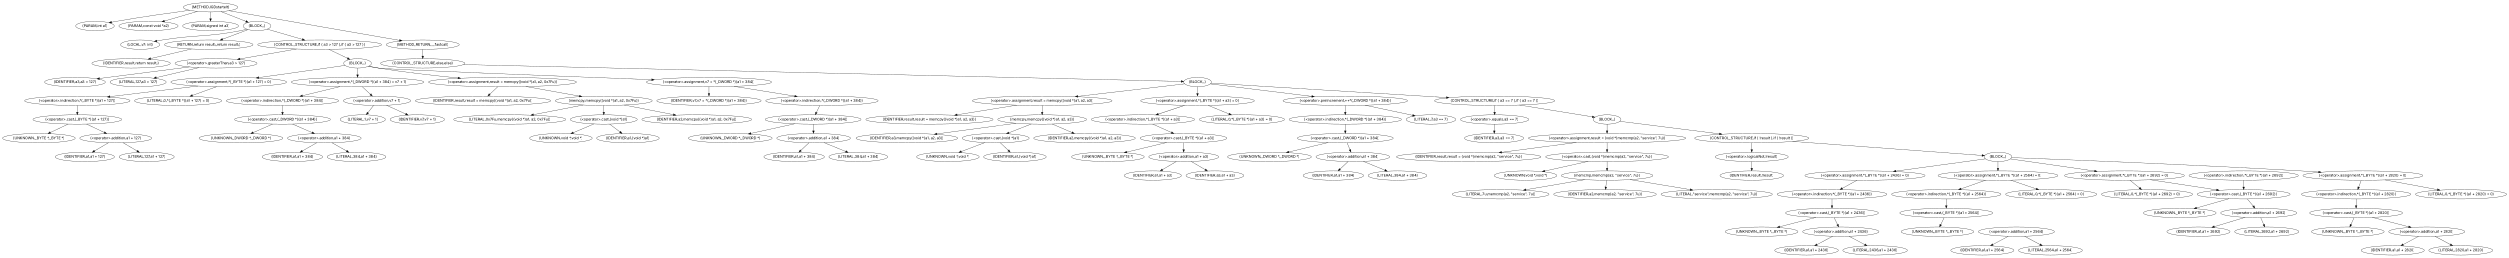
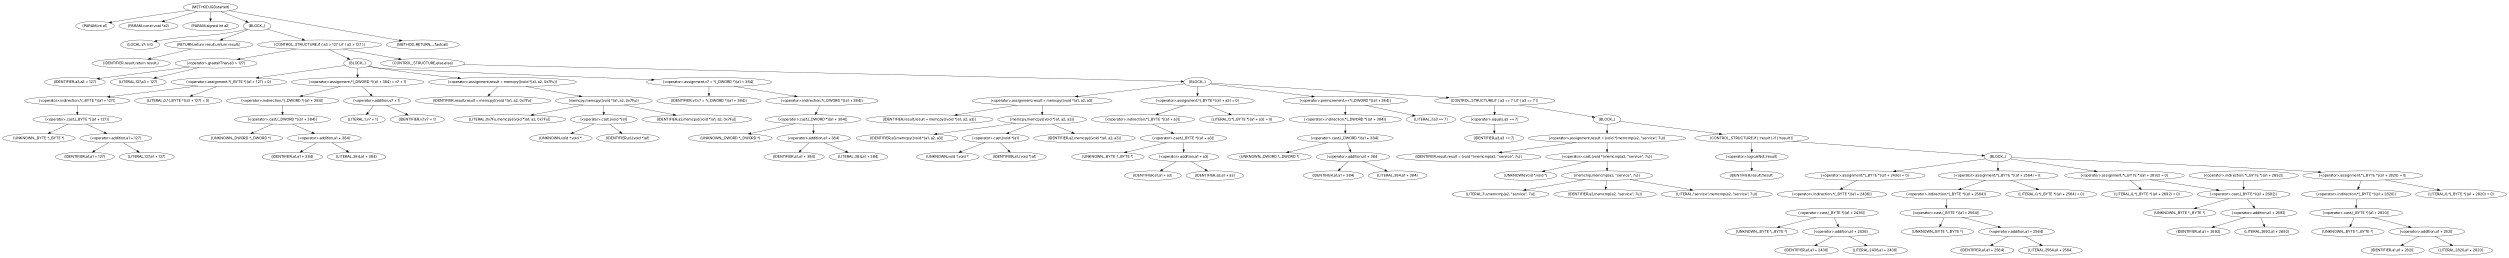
(423, 53) -> (371, 54)
(1832, 202) -> none
none -> (1980, 222)
